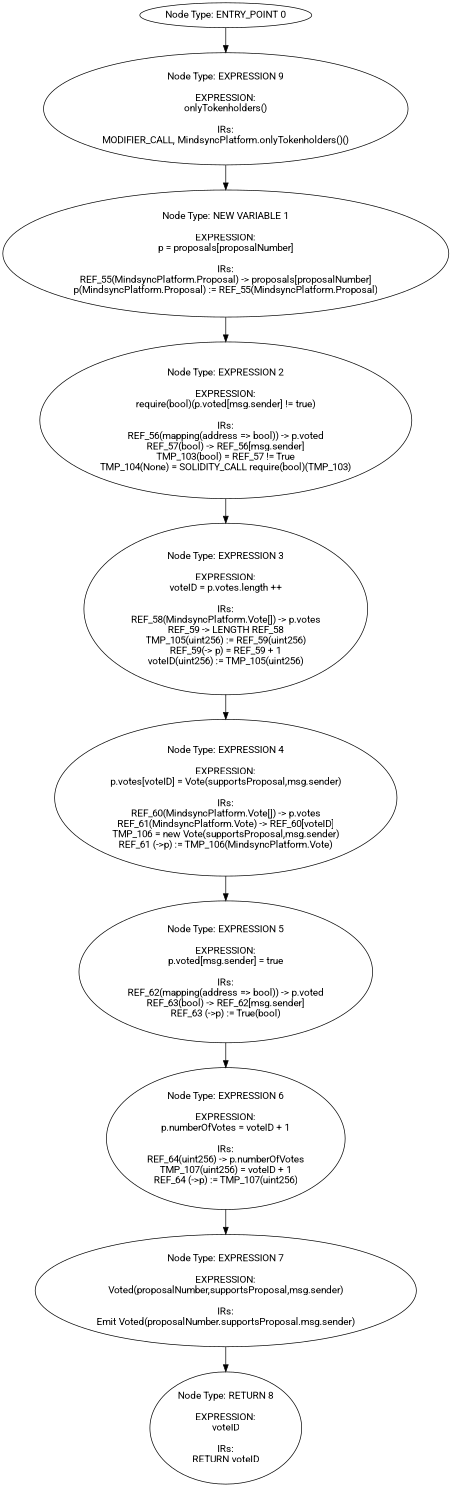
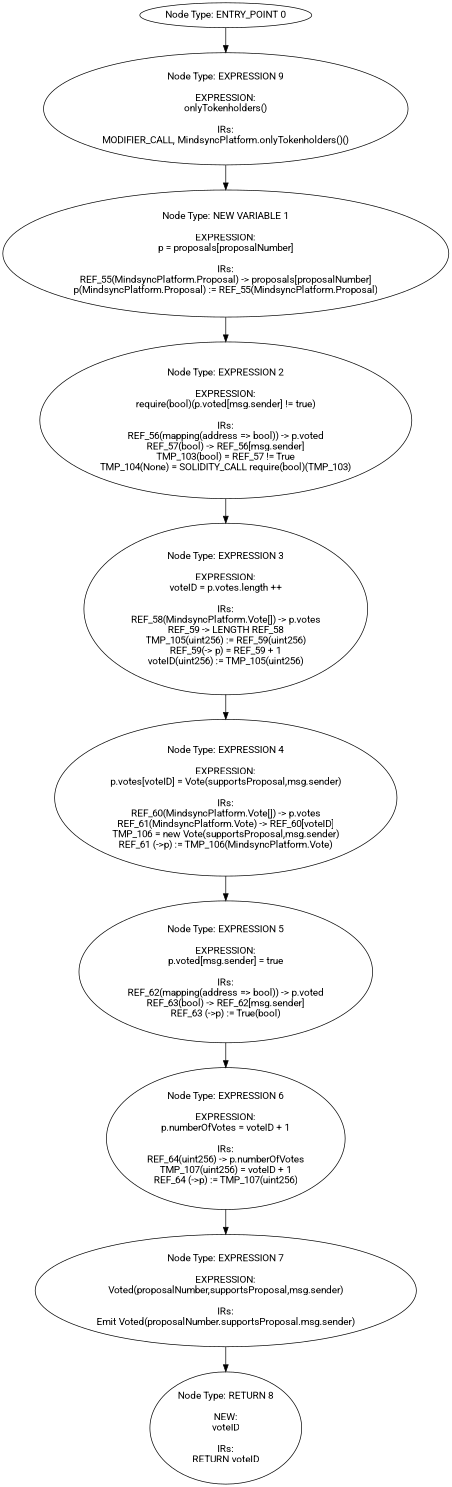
(226, 1428) -> (226, 1428)
